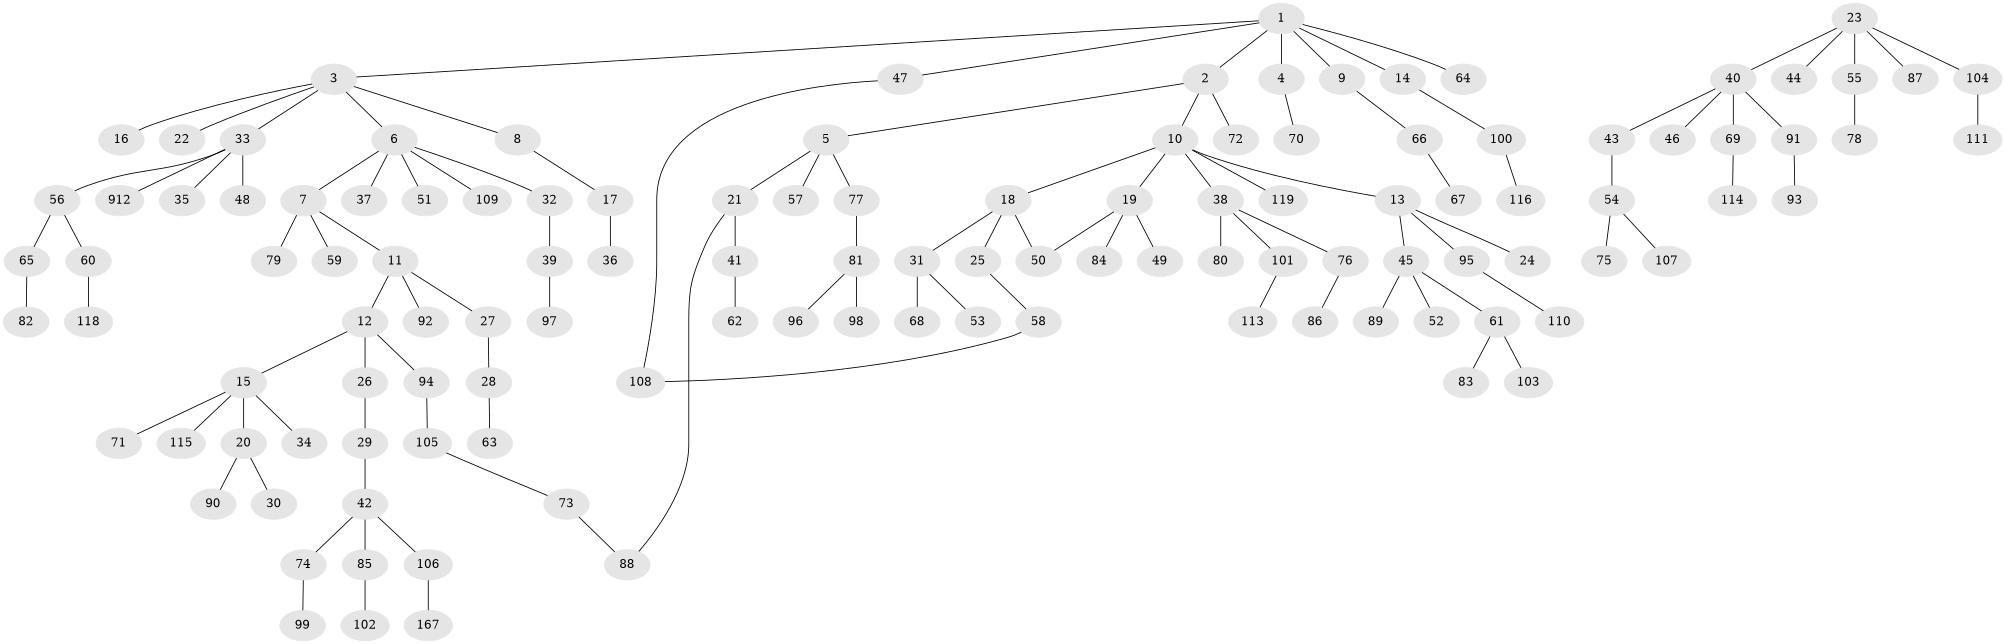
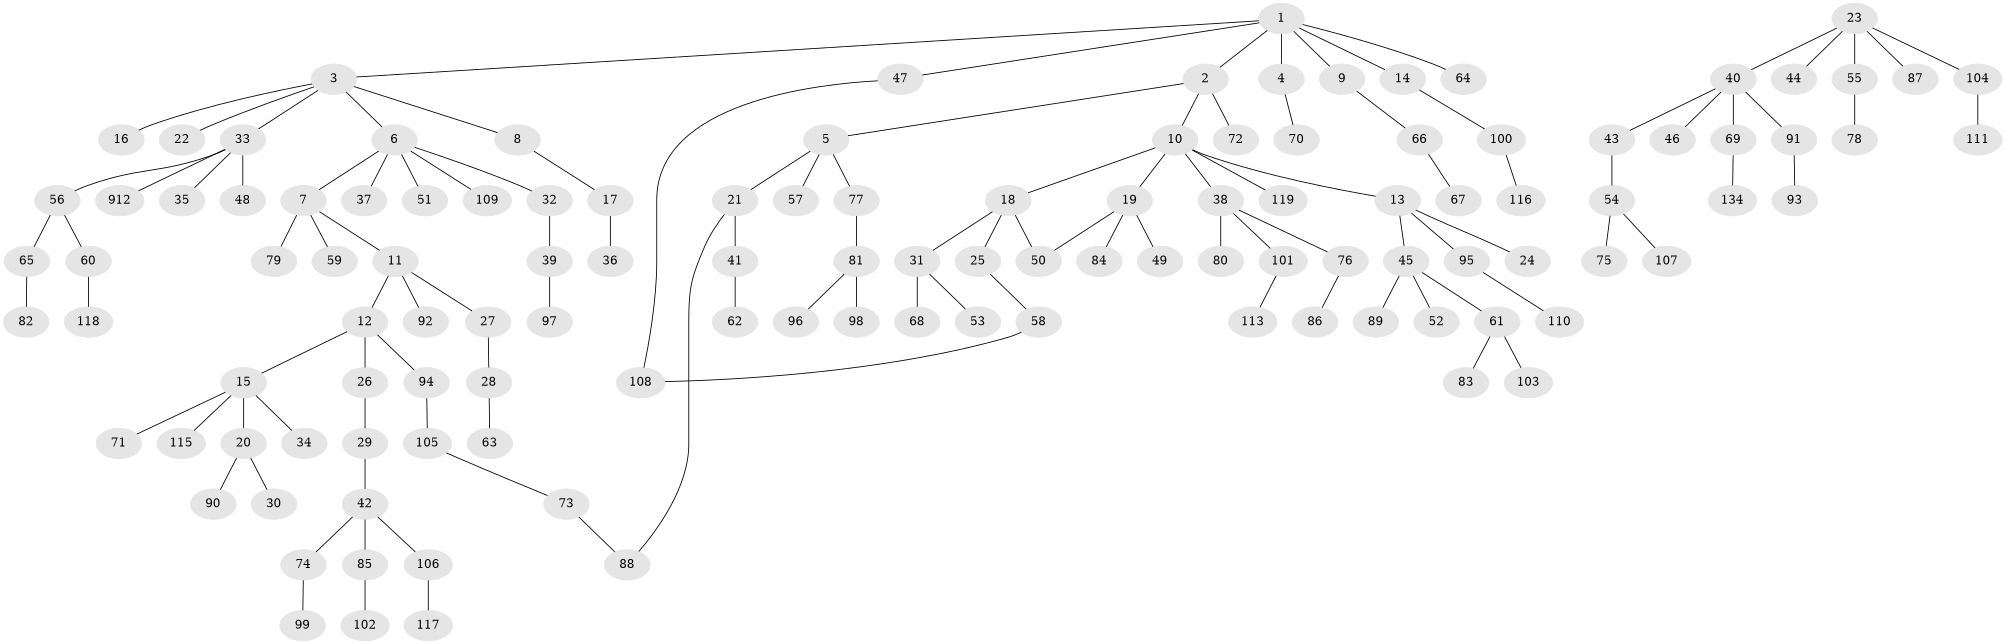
(1732, 201) -> (1732, 201)
(428, 626) -> (428, 626)
